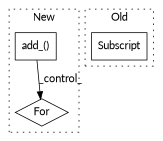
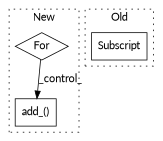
(38, 76) -> (39, 75)
